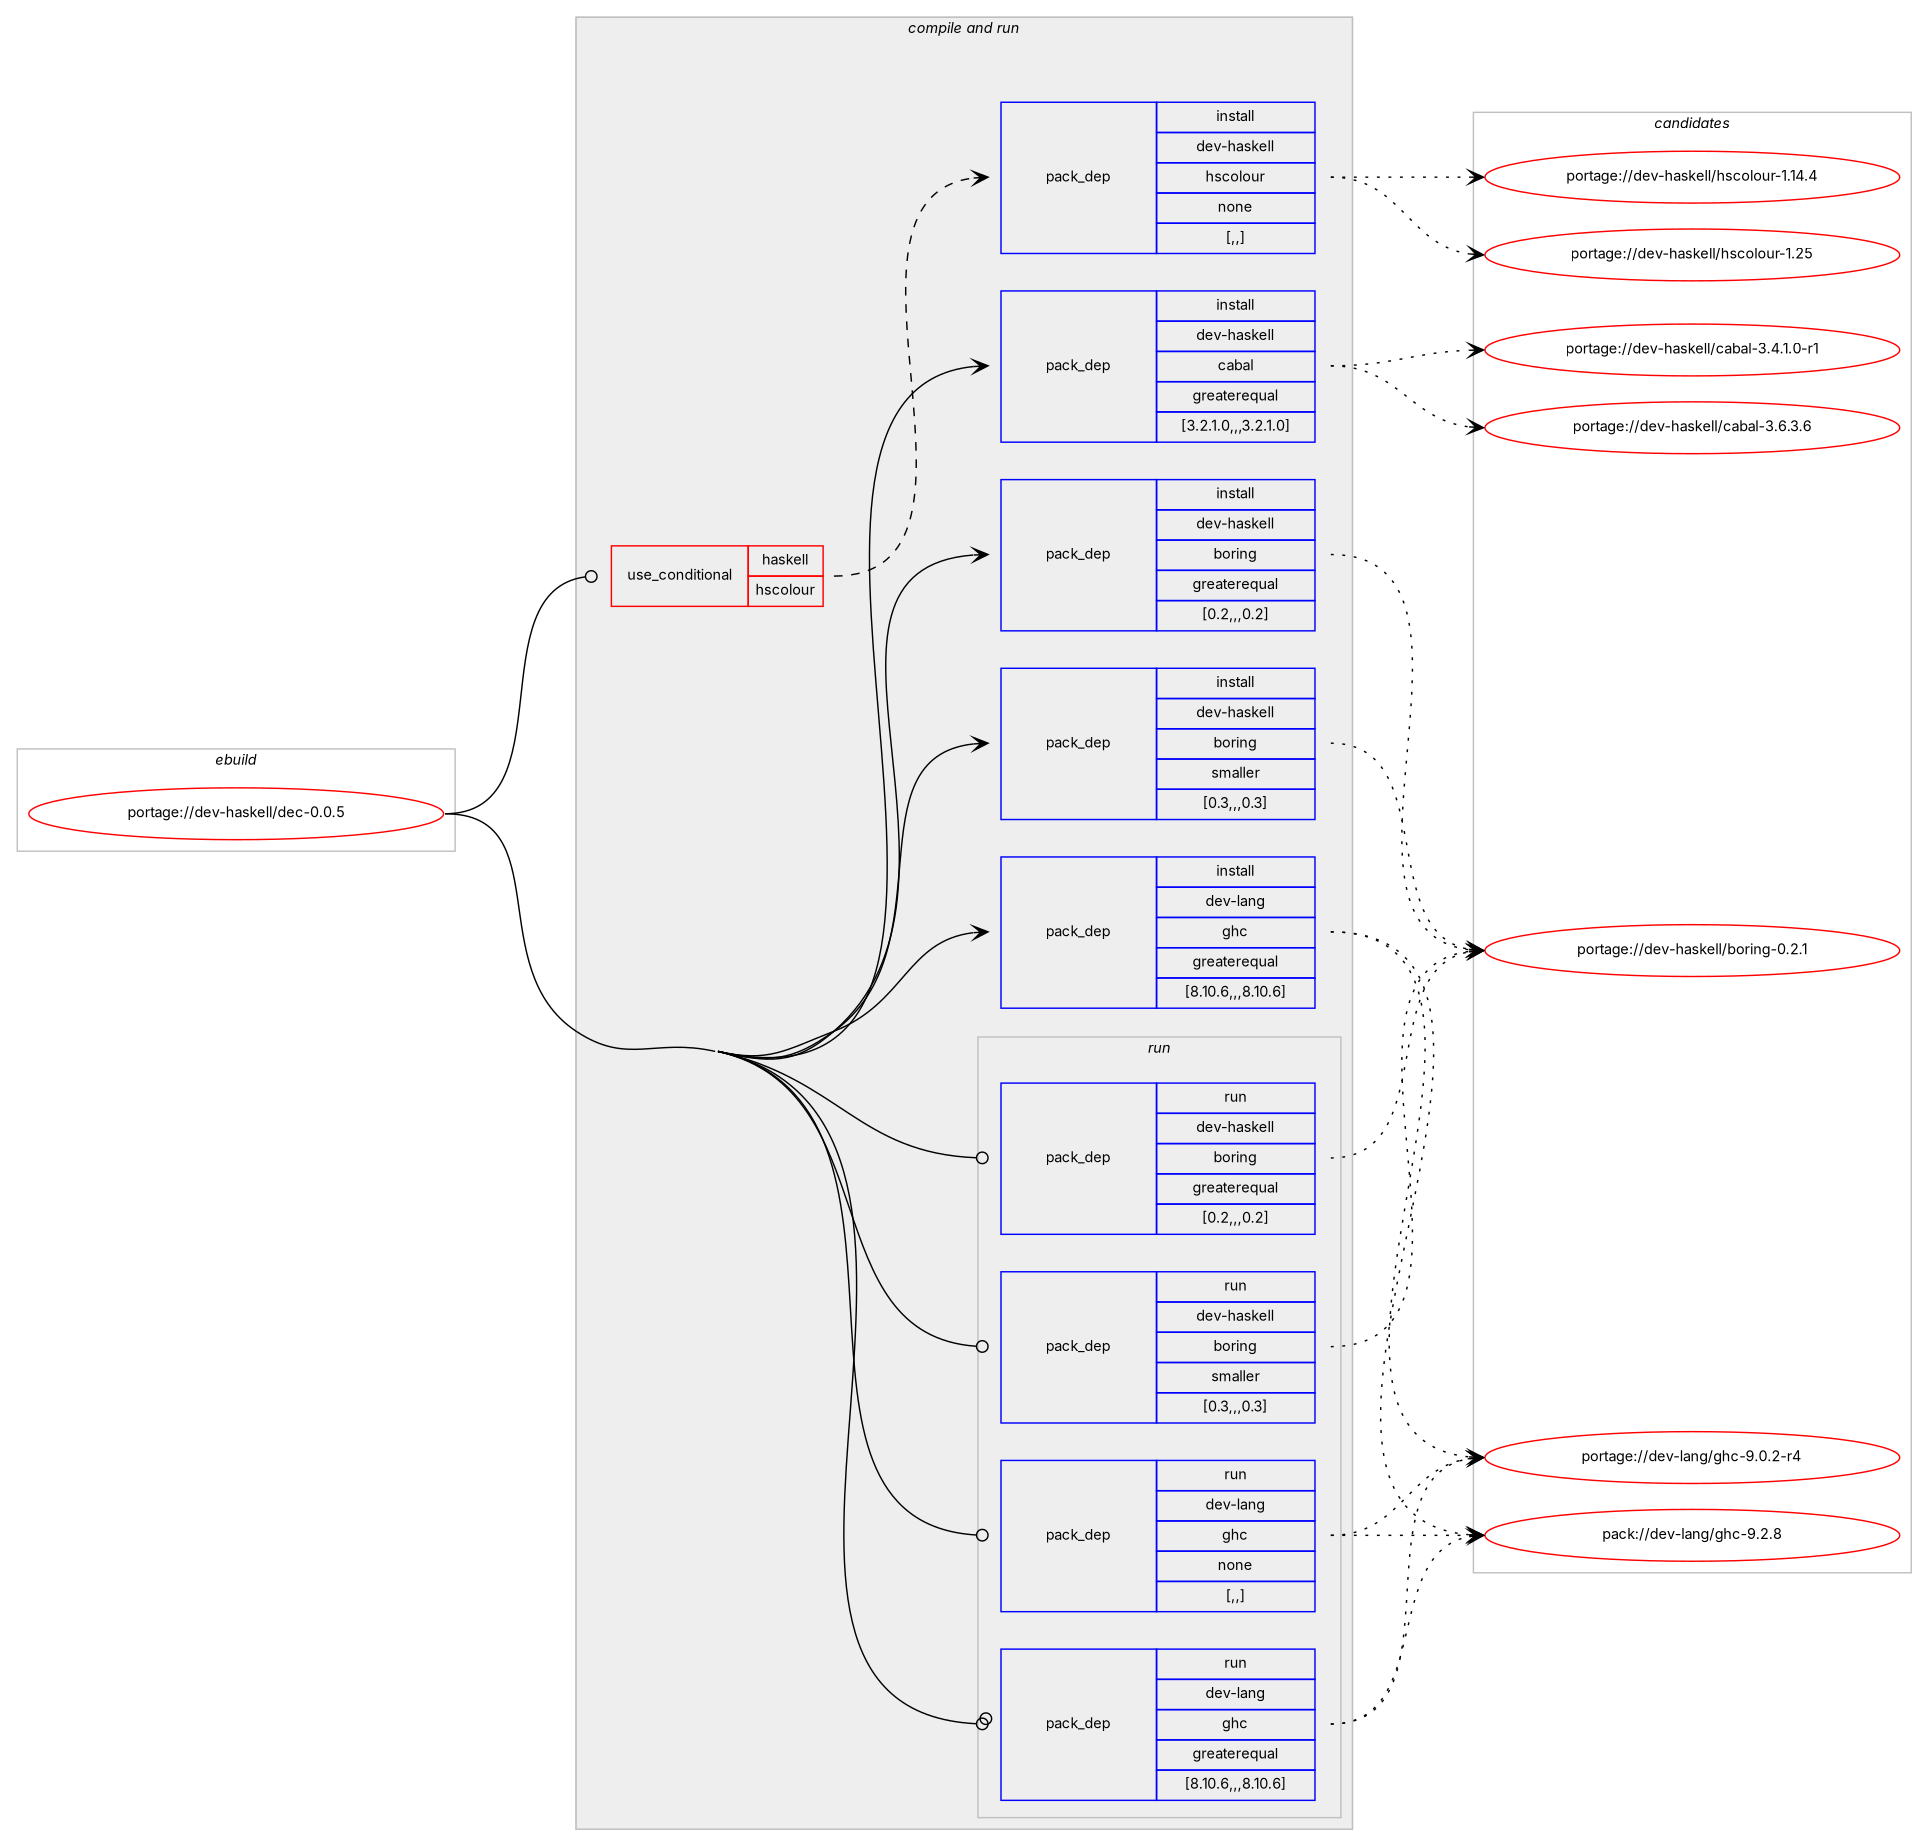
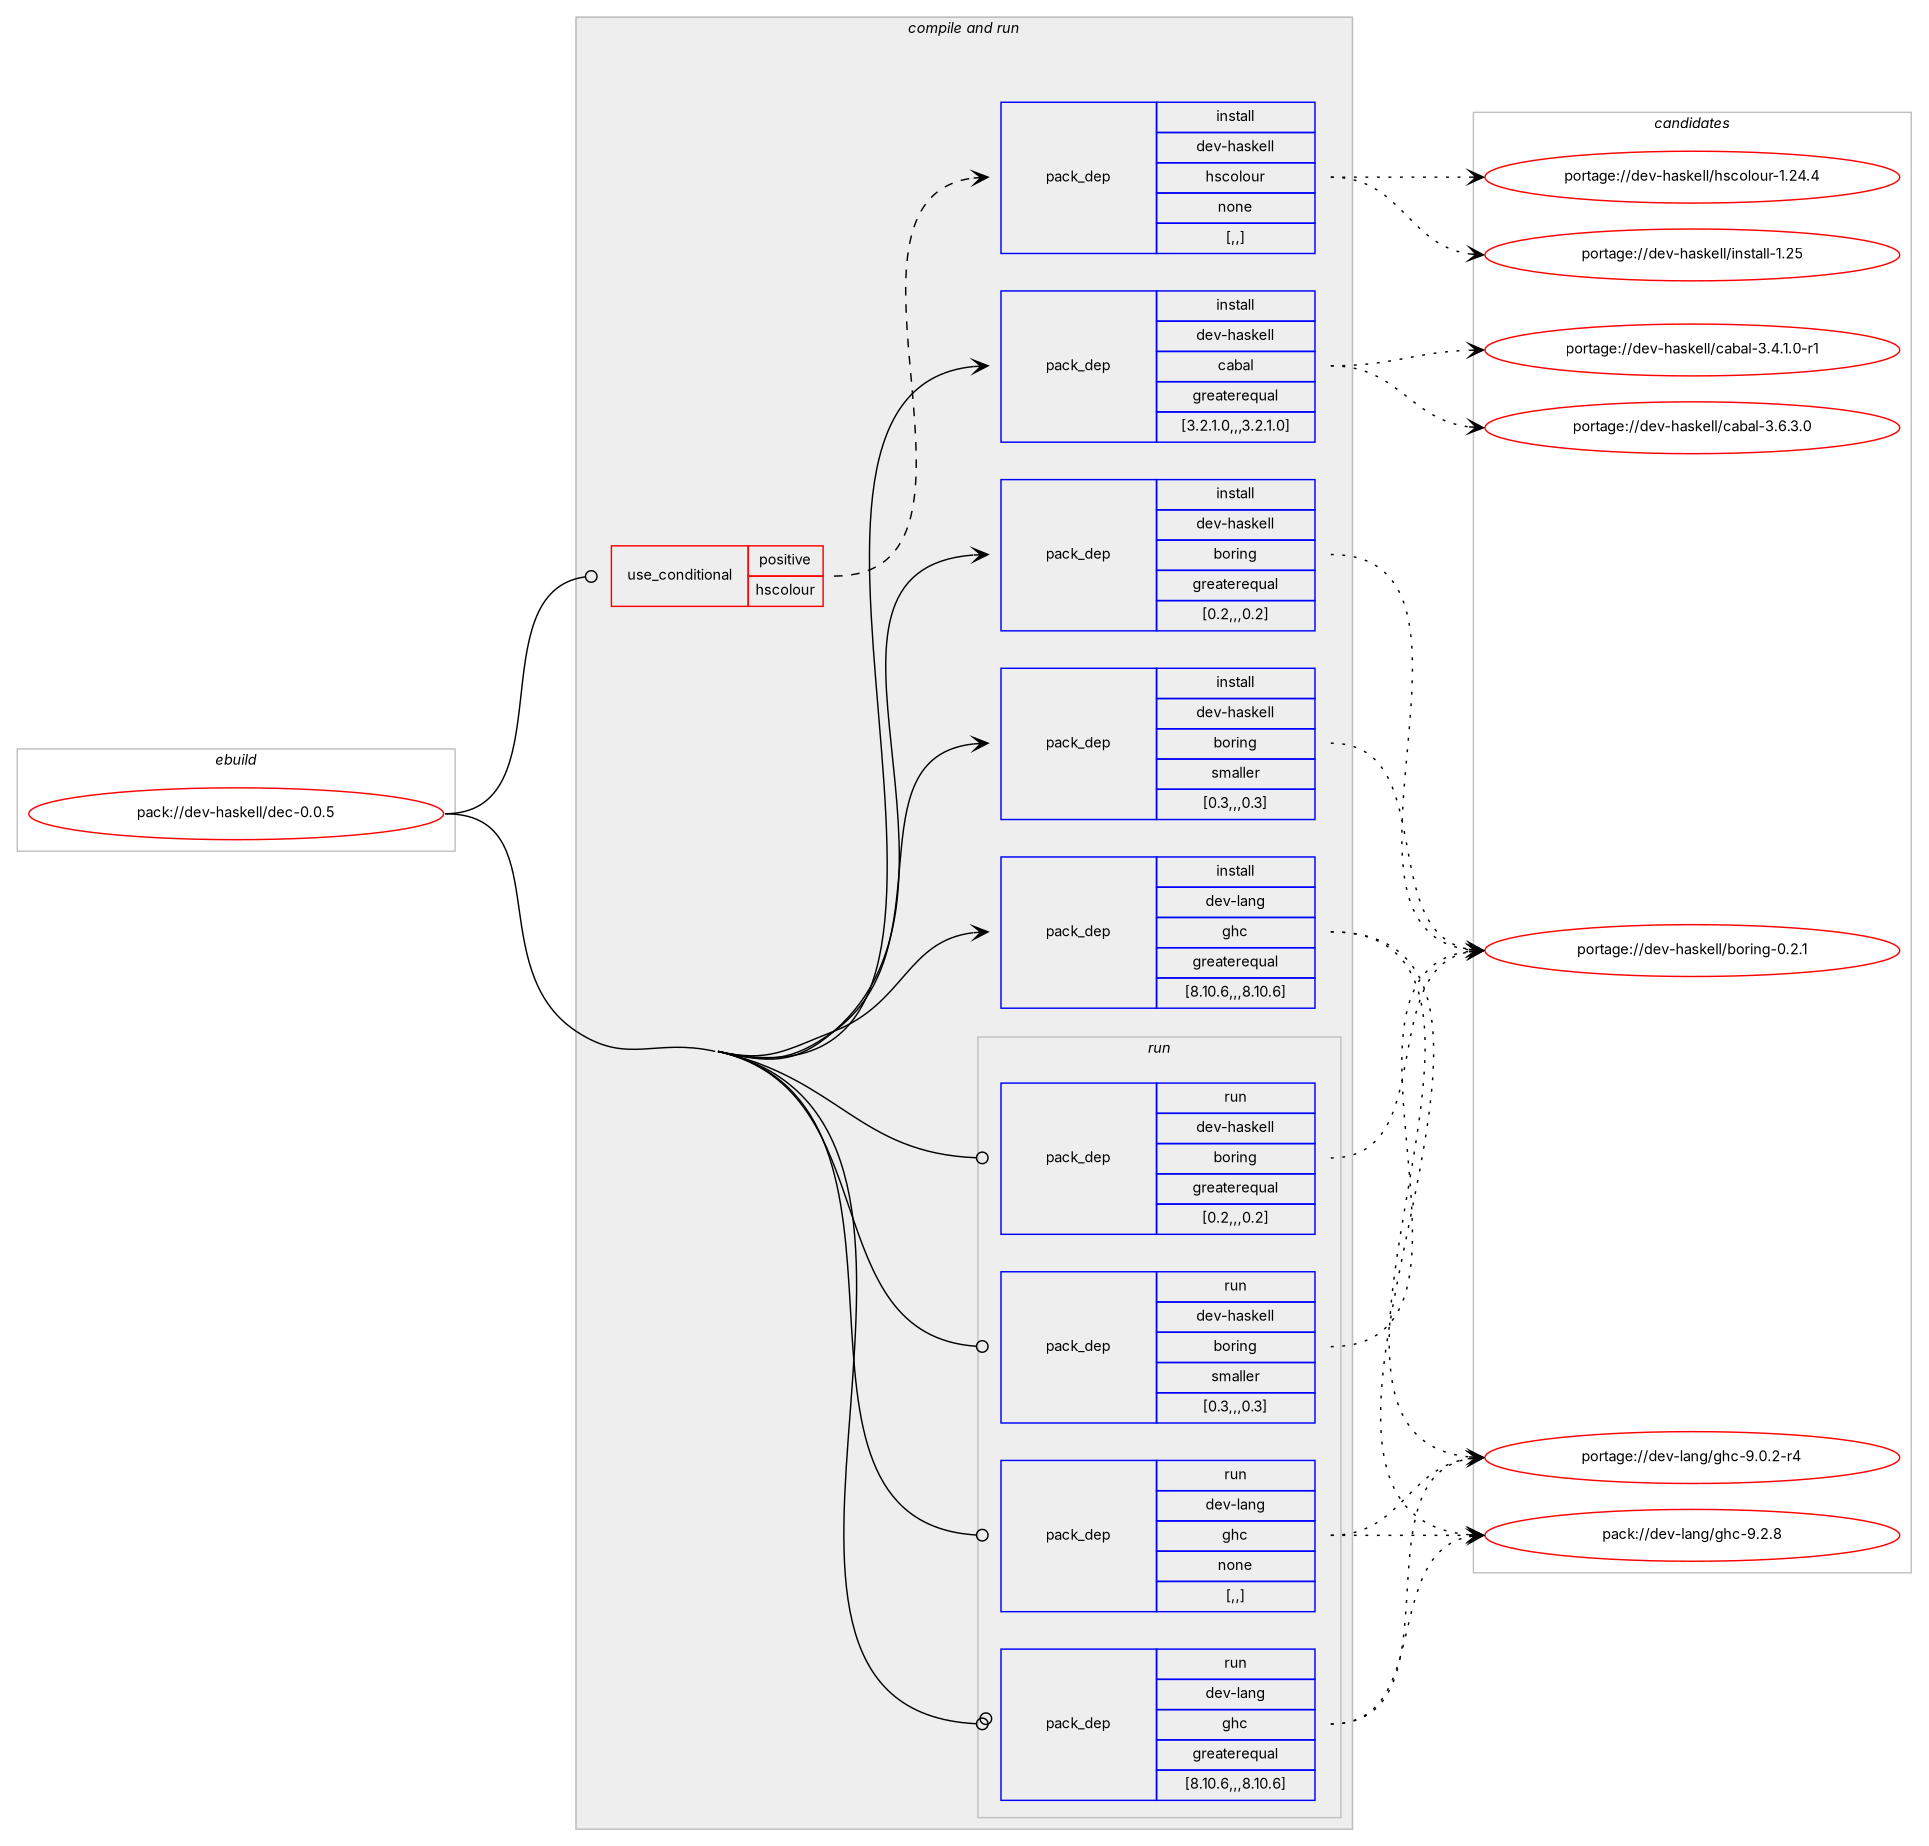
(1692, 177) -> (1692, 177)
(1692, 255) -> (1692, 255)
(1692, 428) -> (1692, 428)
(786, 560) -> (786, 560)
(236, 814) -> (236, 814)
